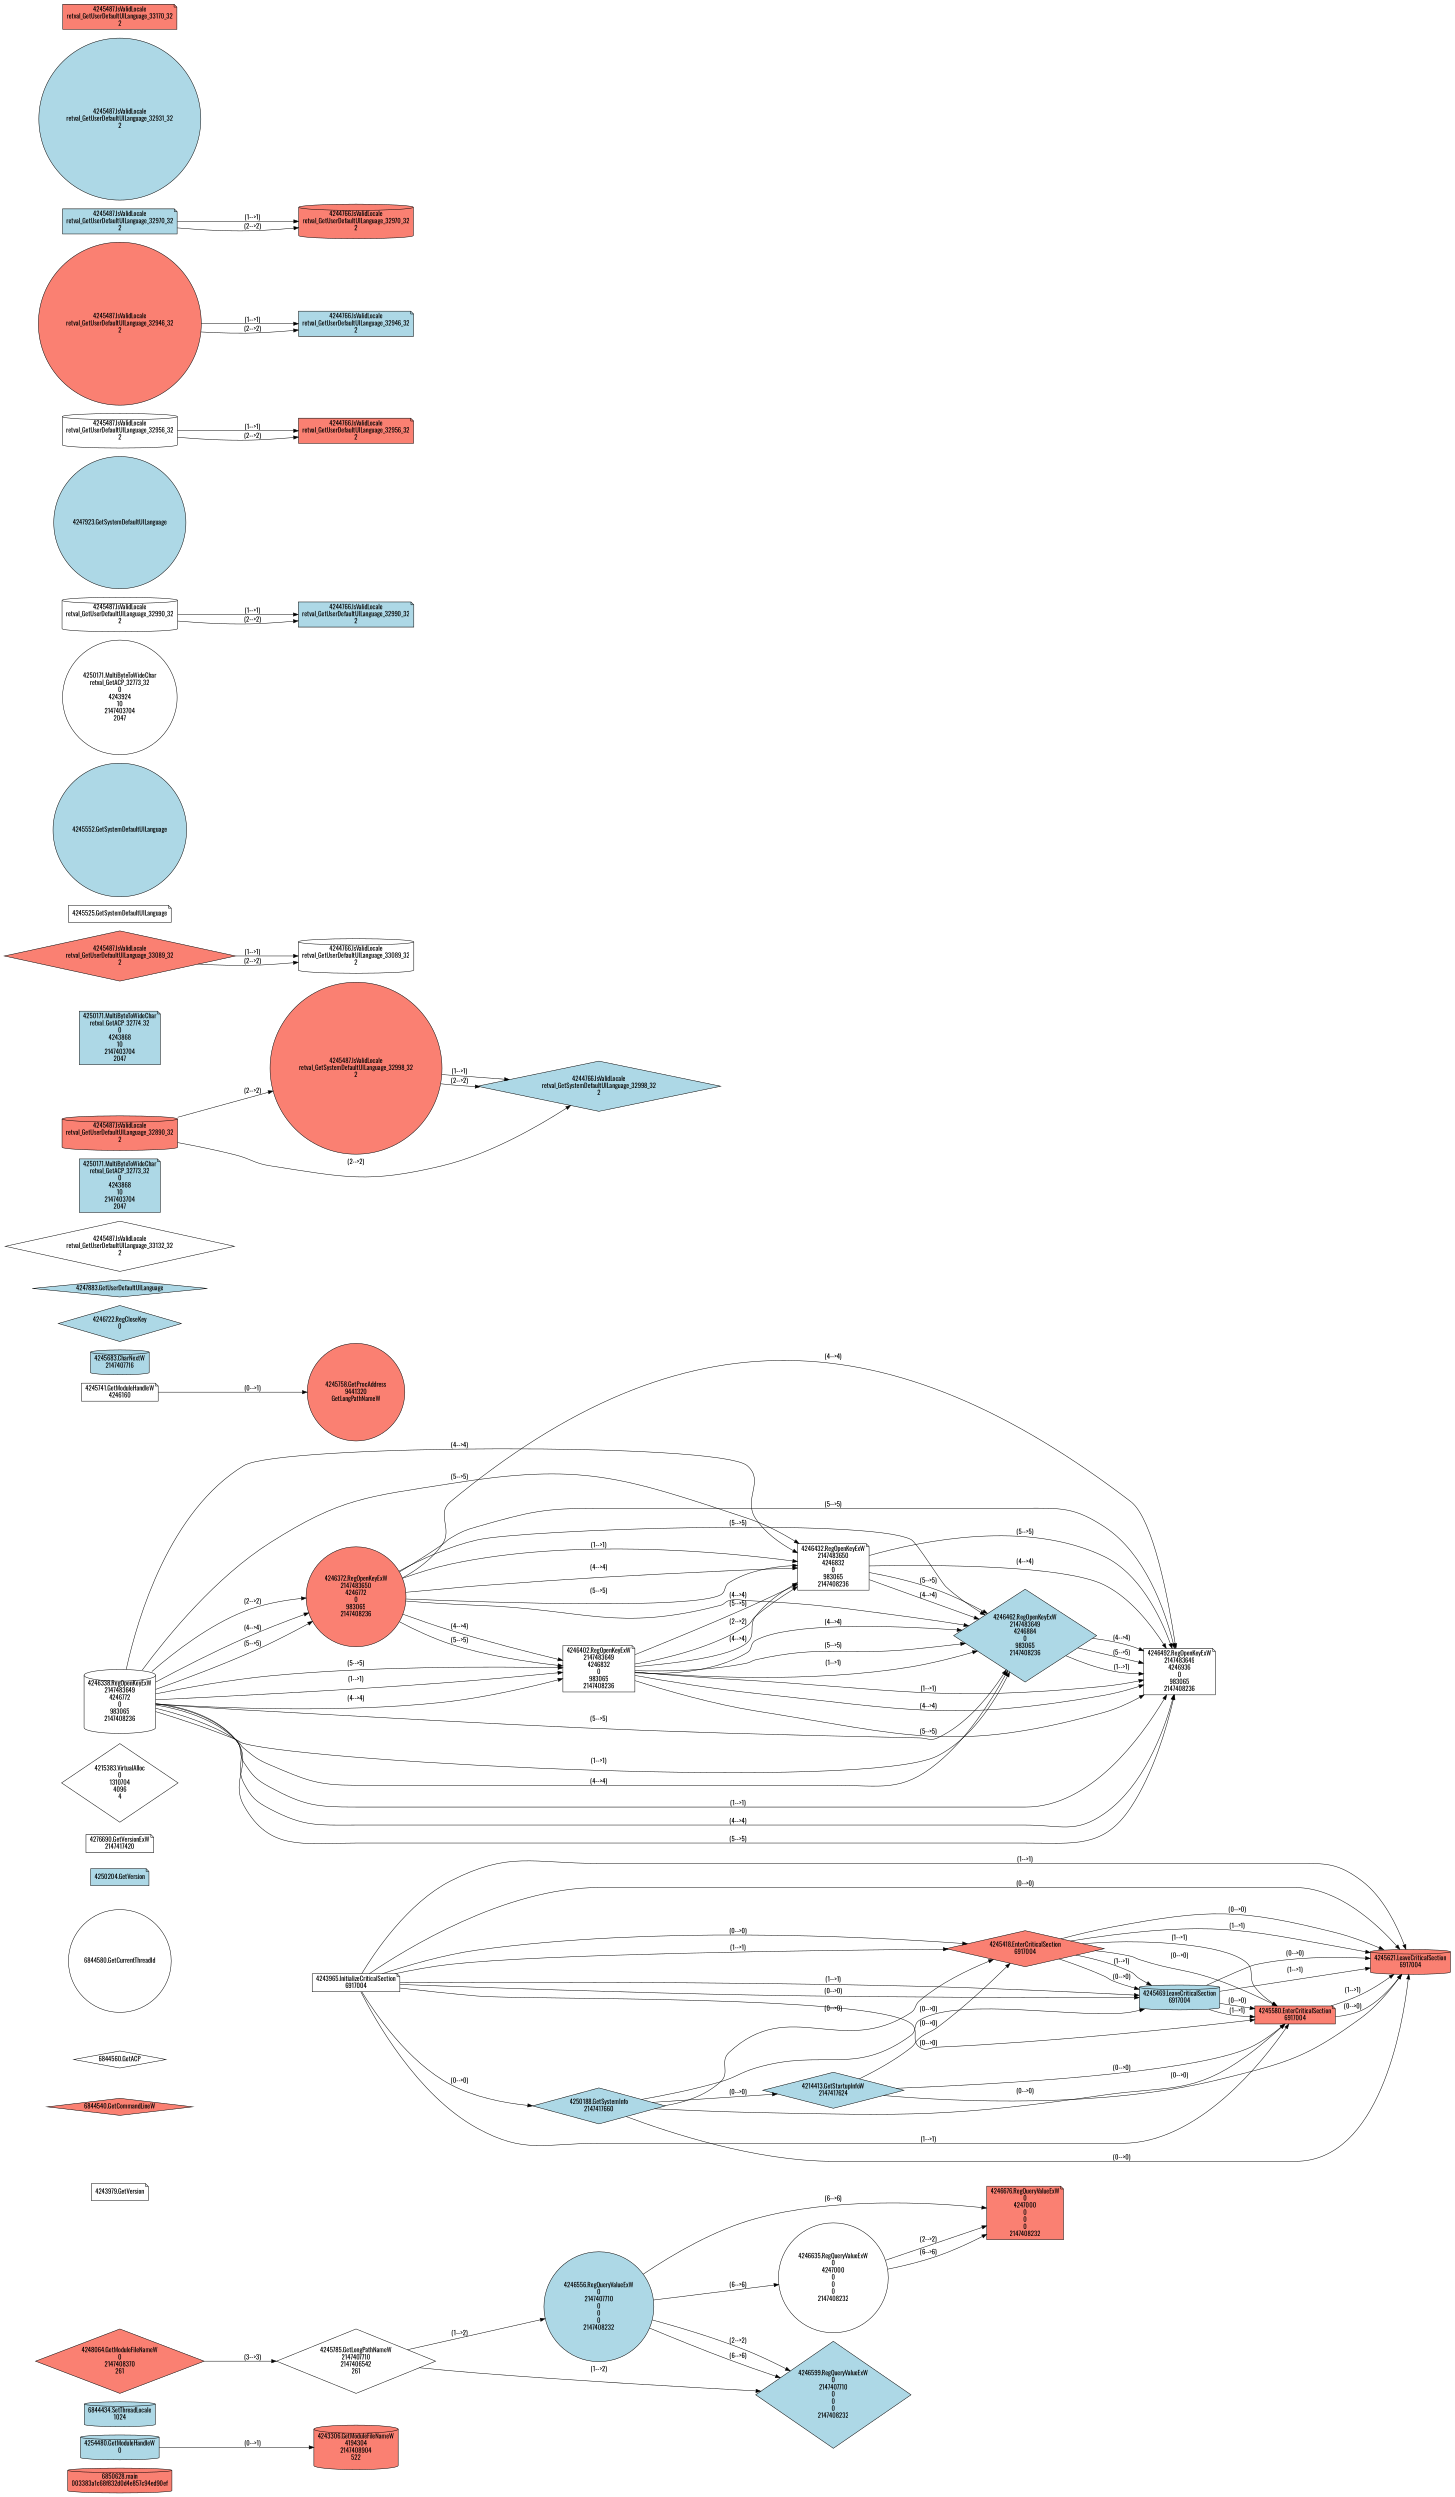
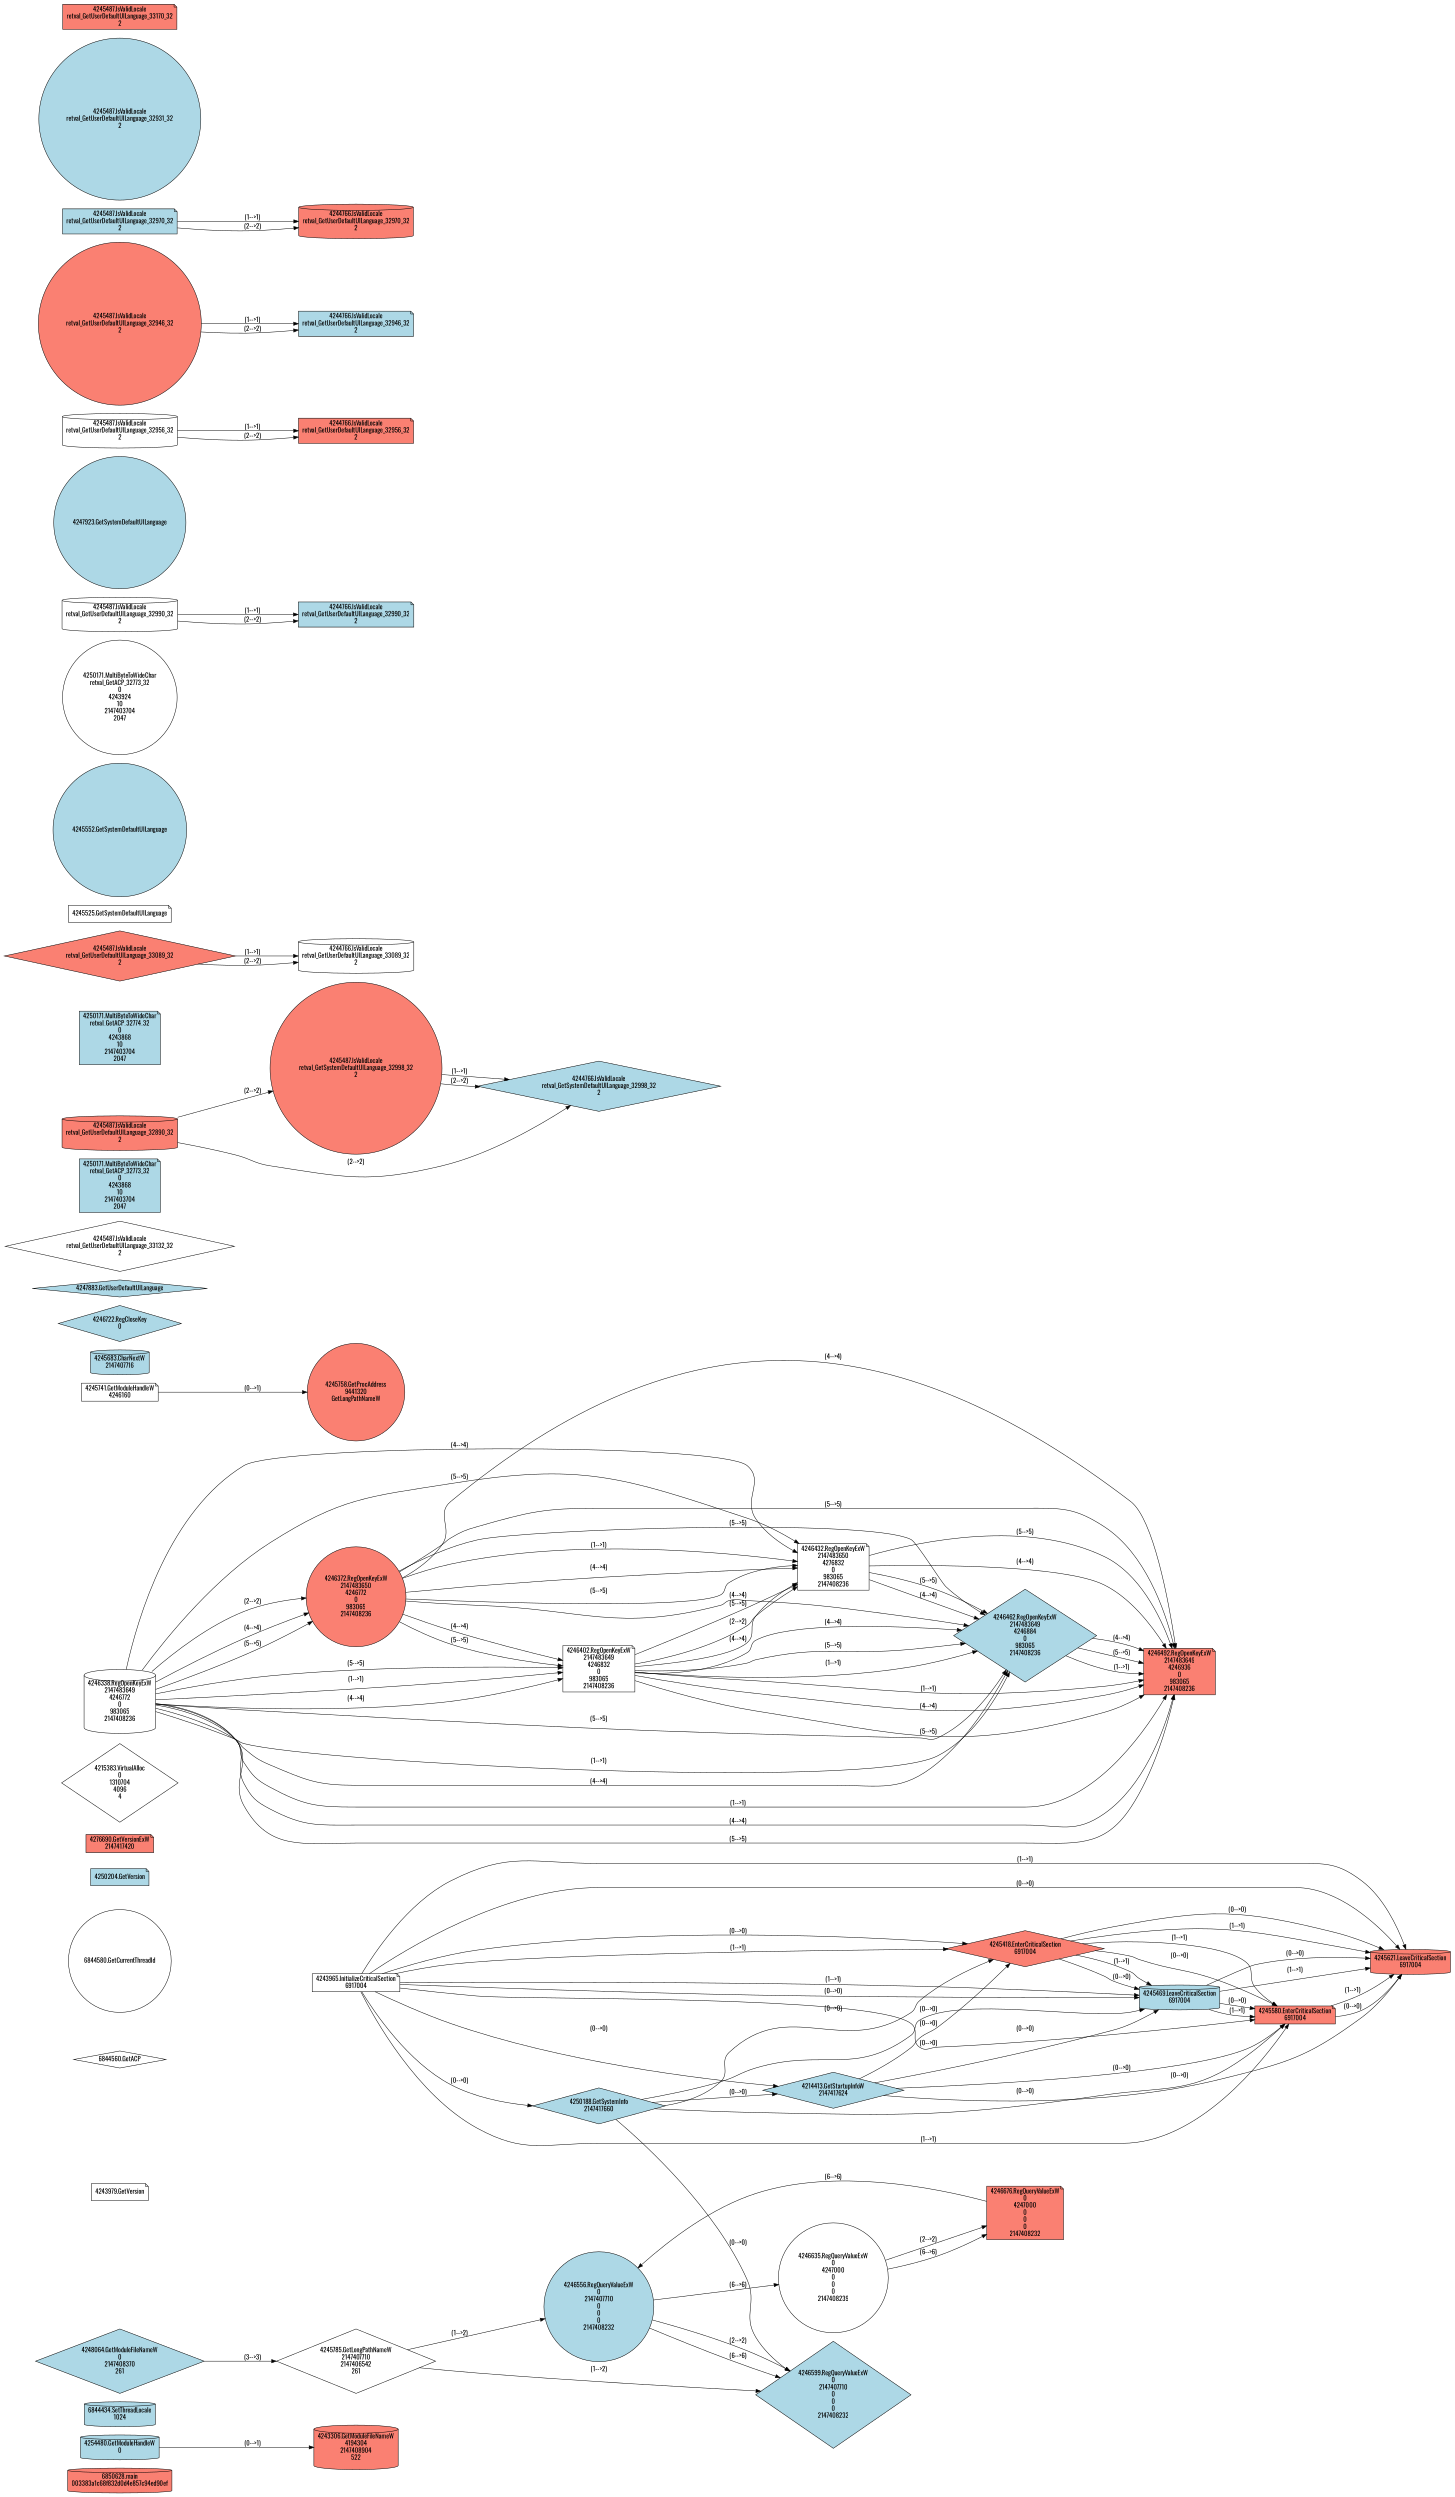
(833, 1567) -> (833, 1567)
(1180, 1672) -> (1180, 1672)
(120, 1844) -> (120, 1844)
none -> (1016, 2054)
none -> (570, 2056)
(120, 2107) -> none
(1074, 2161) -> (721, 2234)
(806, 2209) -> (804, 2184)
(833, 2278) -> (833, 2278)
(120, 2361) -> (120, 2361)
